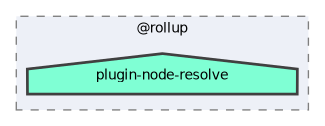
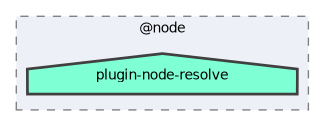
(162, 29) -> (162, 29)
